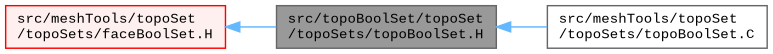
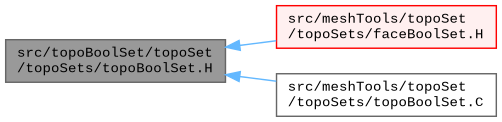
(258, 27) -> (258, 43)
